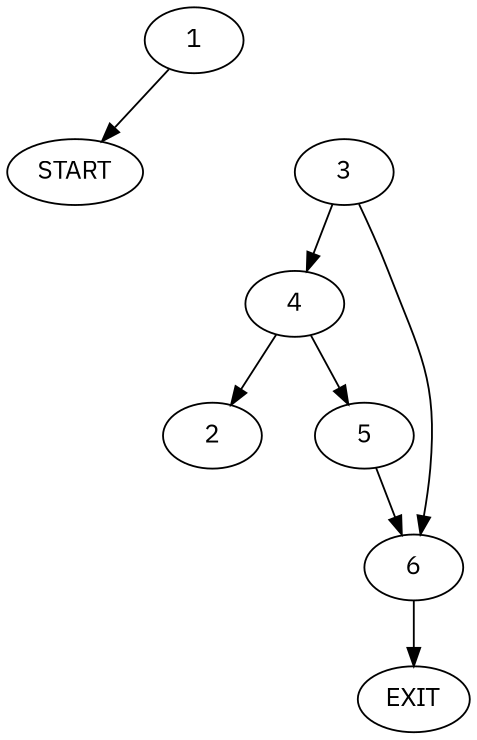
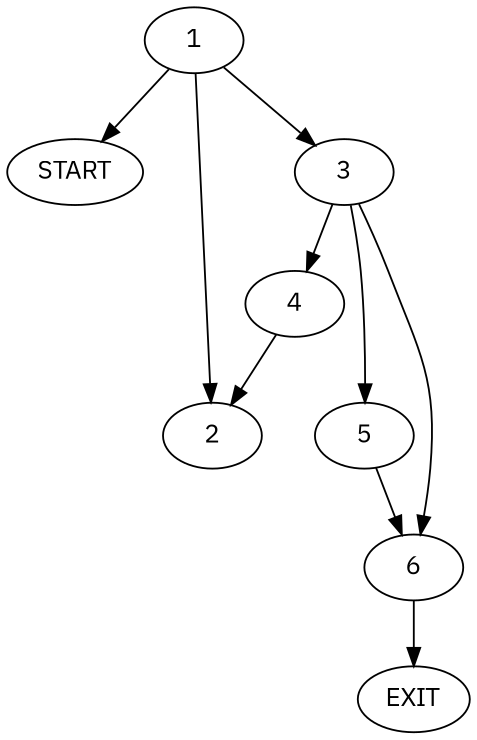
none -> (262, 100)
none -> (203, 229)
(325, 362) -> (363, 294)
